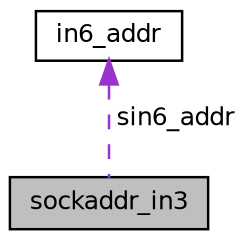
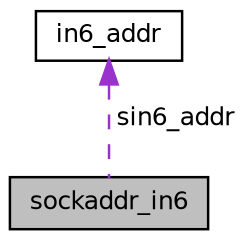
(109, 203) -> (109, 203)
